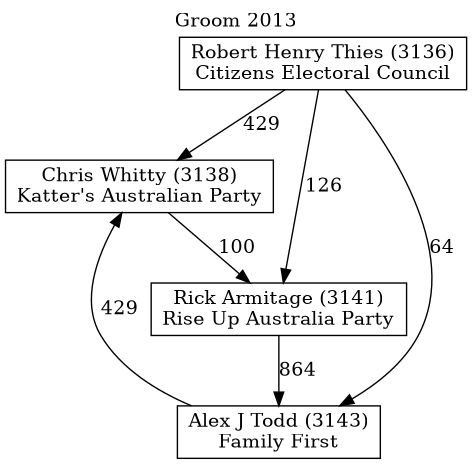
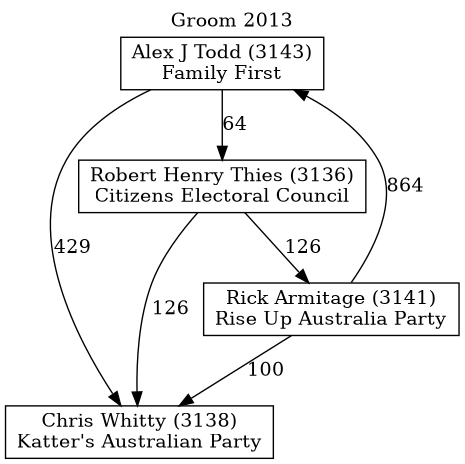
(262, 125) -> (171, 309)
(204, 243) -> (241, 367)
(428, 249) -> (222, 118)
